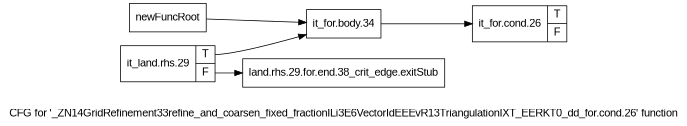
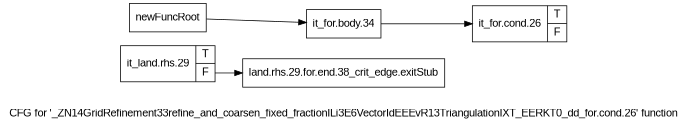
(257, 47) -> none
